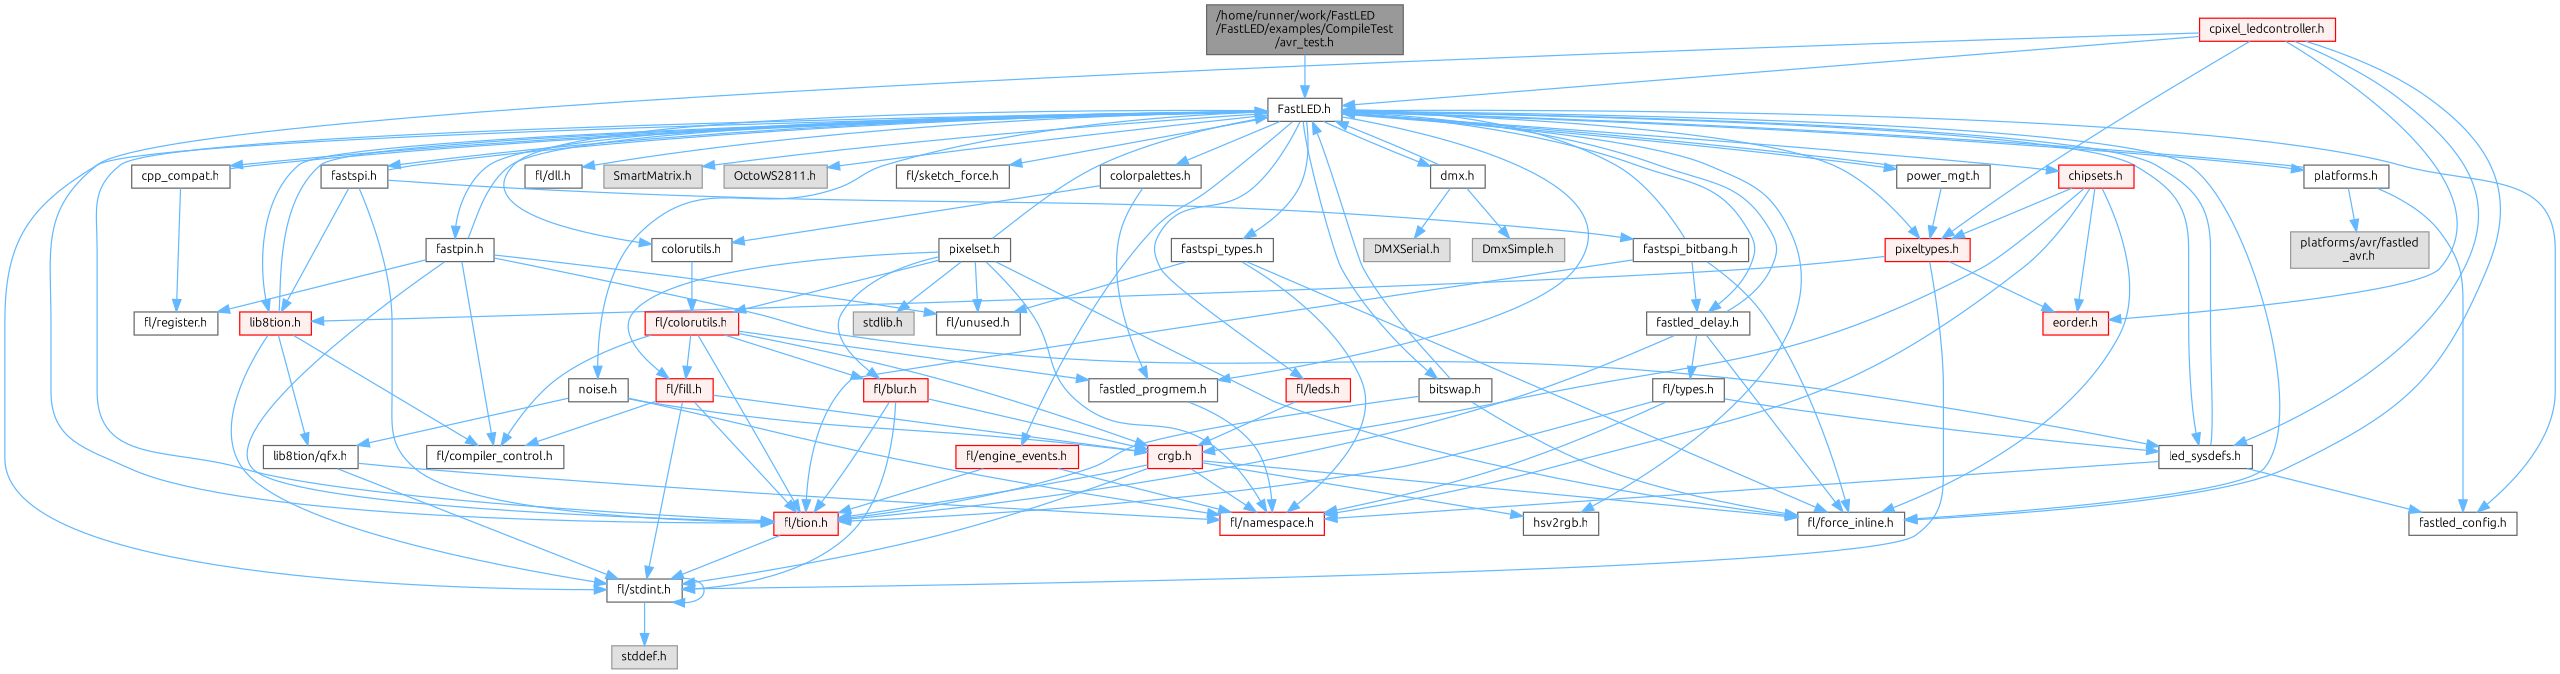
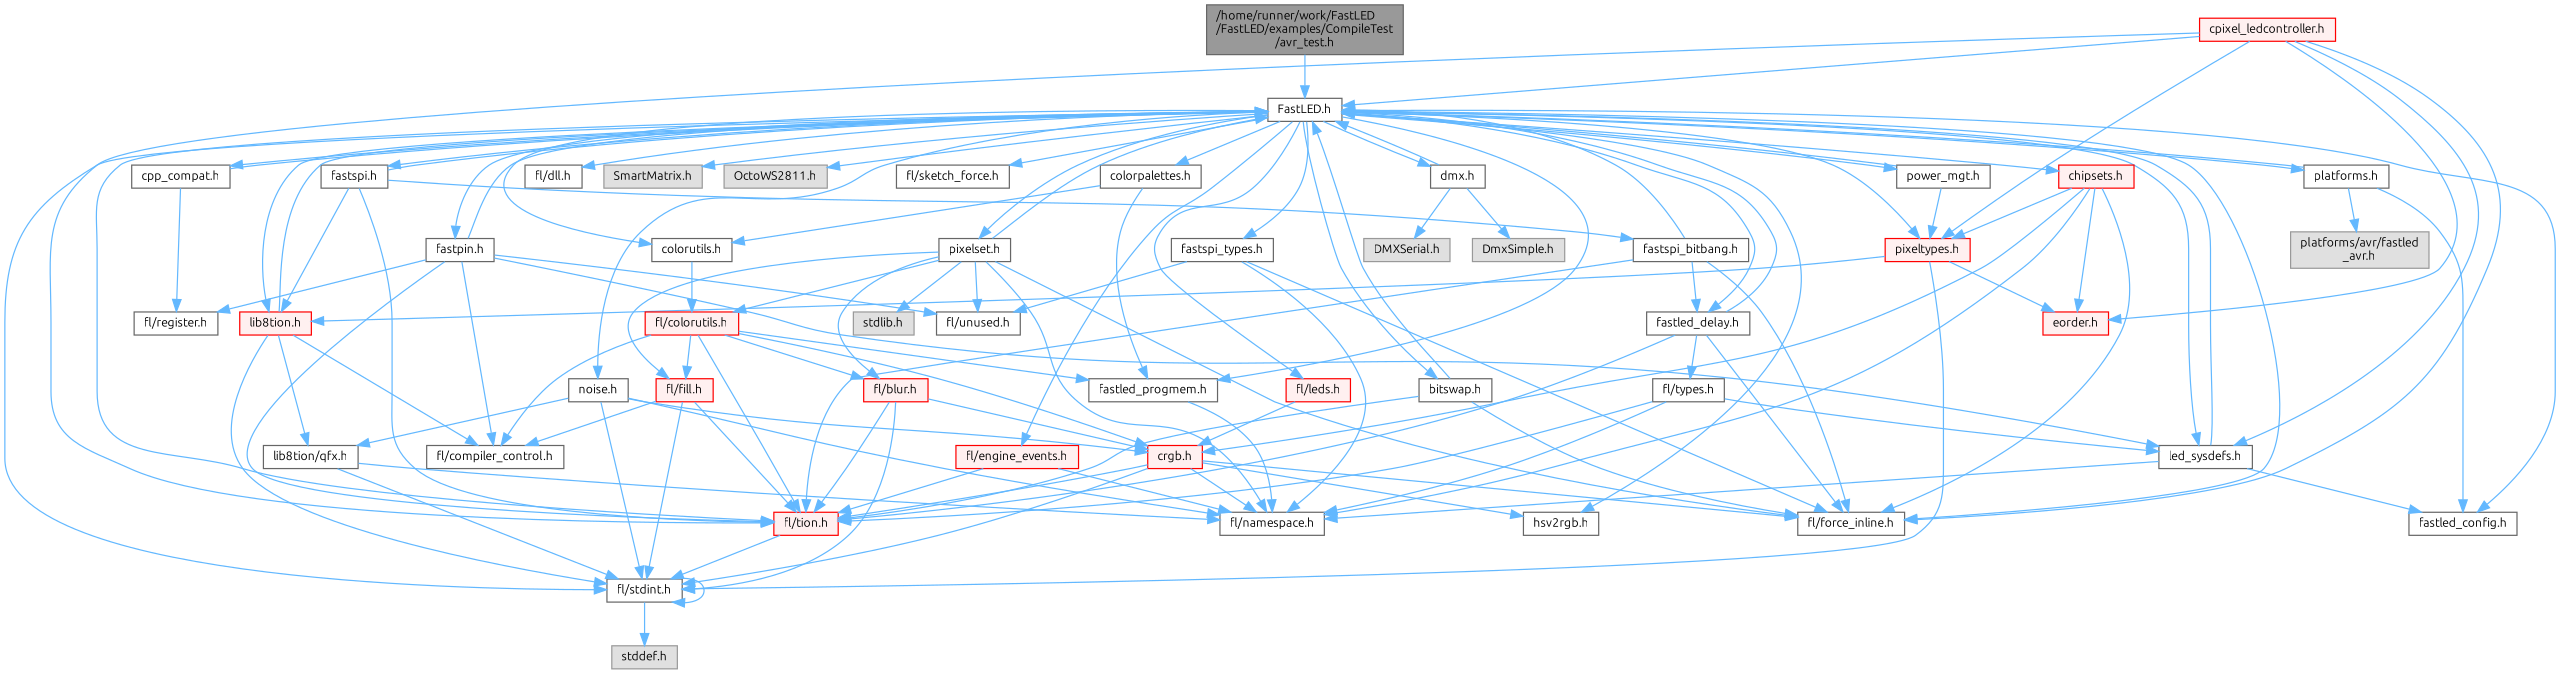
none -> (1096, 157)
(924, 423) -> none
none -> (618, 476)
(1272, 524) -> (1272, 524)
